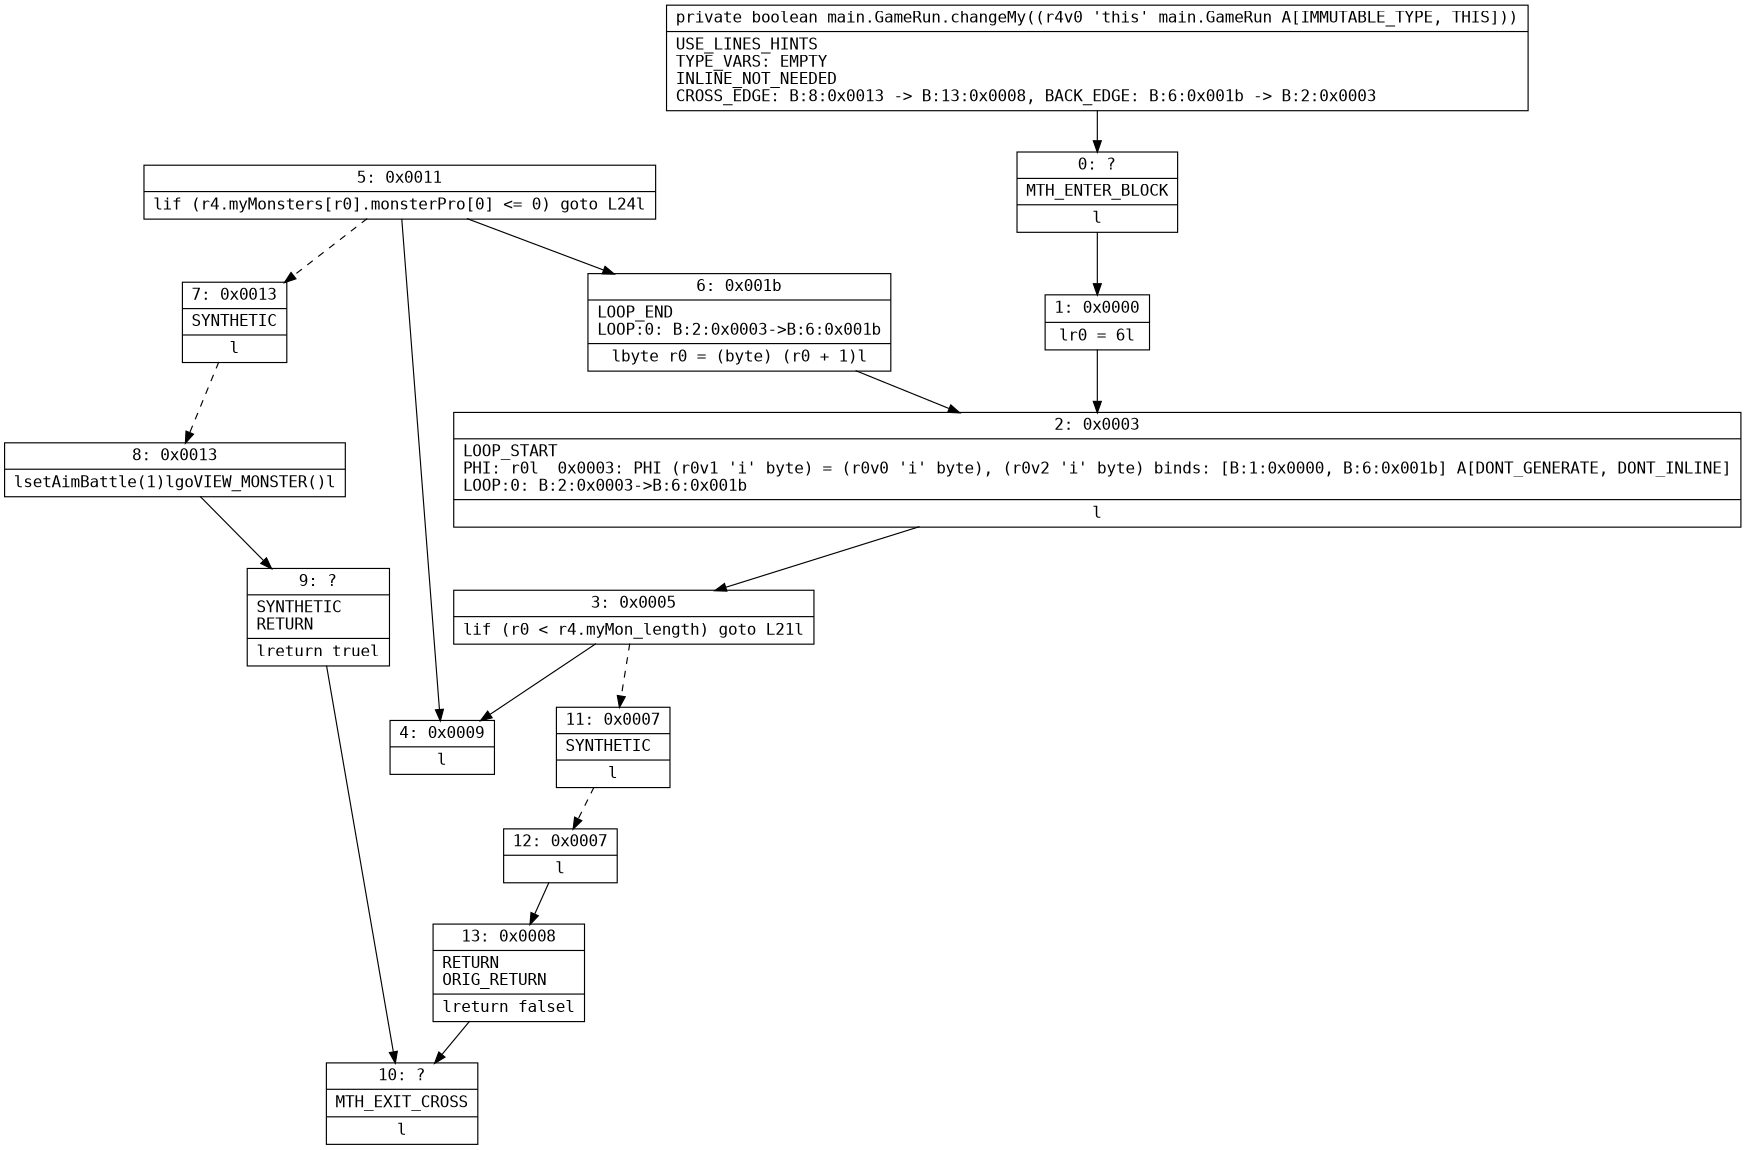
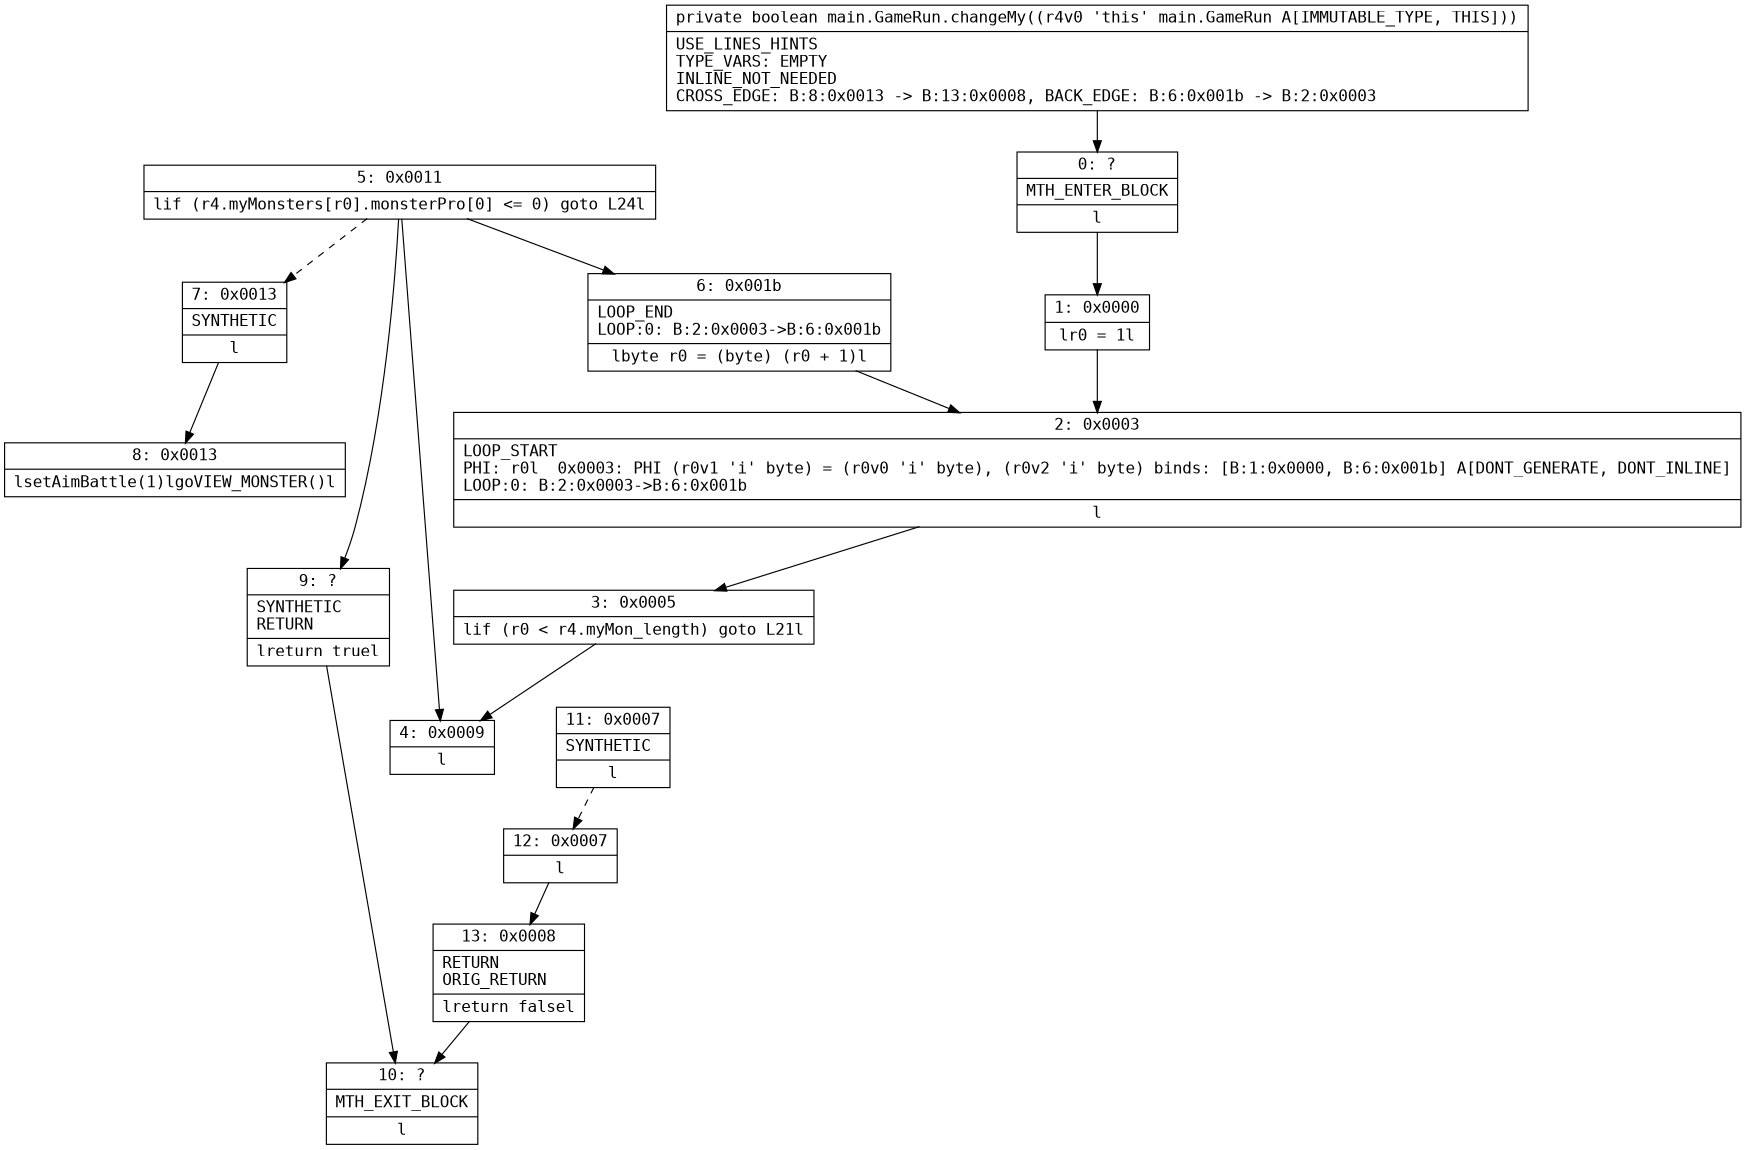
(1097, 336) -> (1097, 336)
(204, 397) -> (204, 397)
(232, 528) -> (382, 390)
(626, 670) -> none
(402, 1102) -> (402, 1102)
